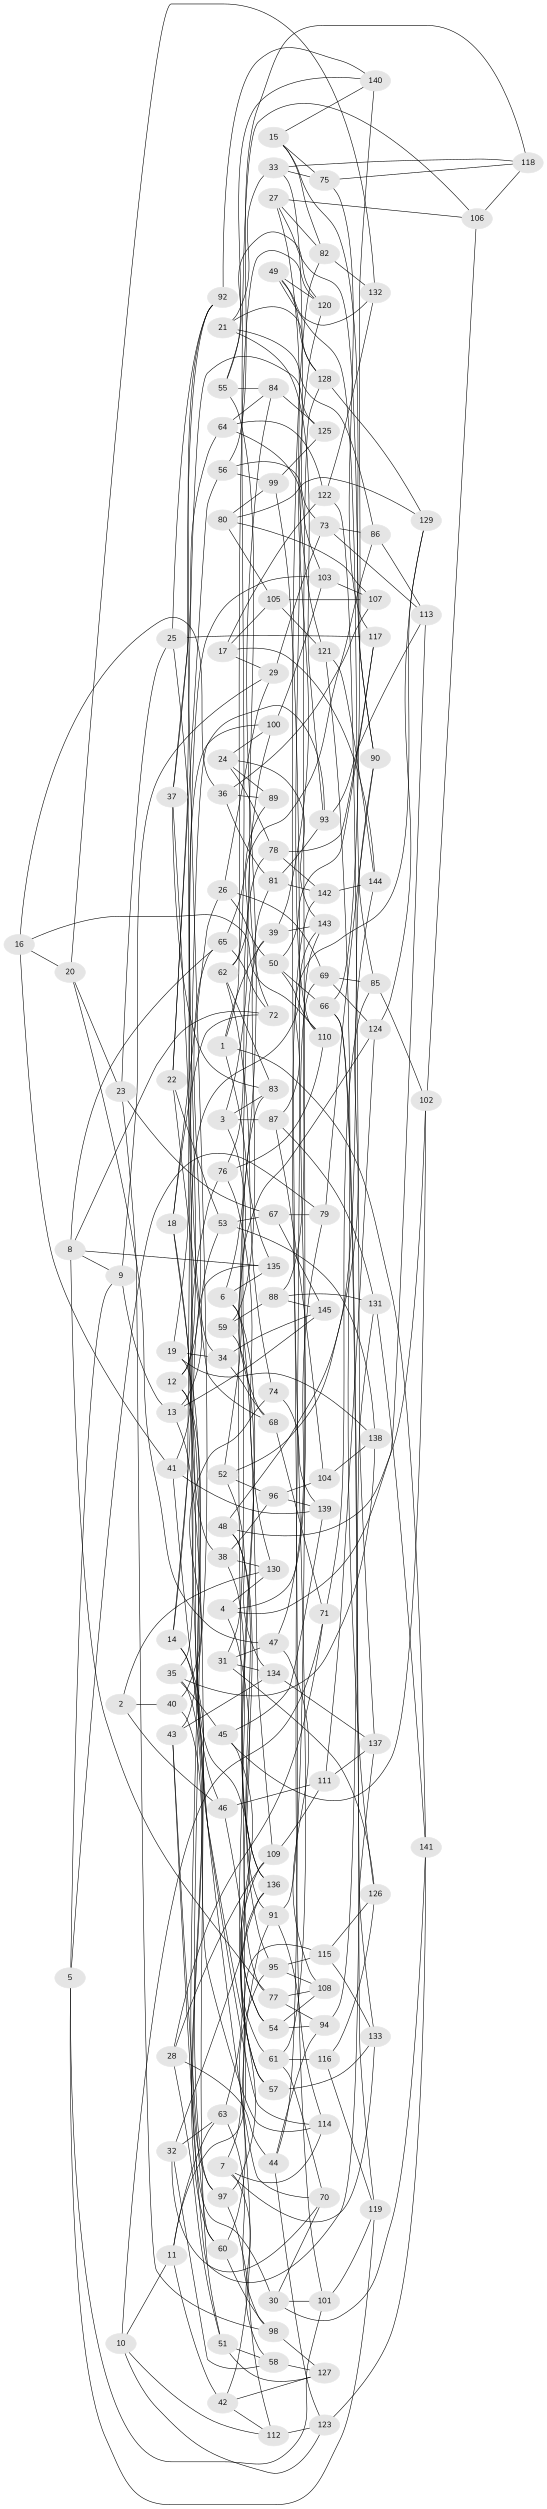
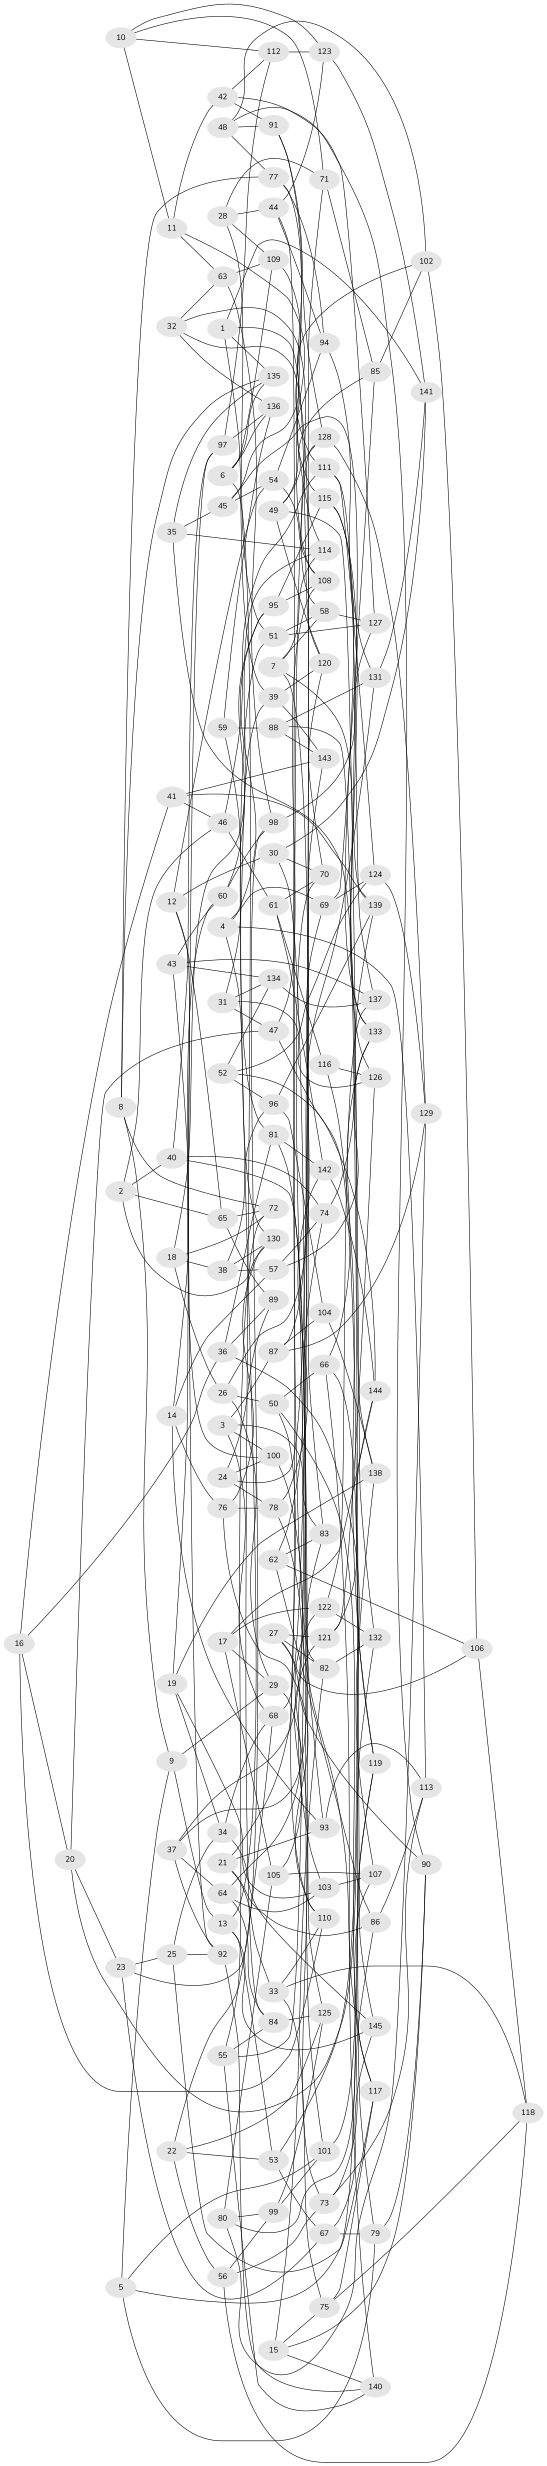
(105, 1077) -> (172, 1205)
none -> (300, 1242)
none -> (307, 1544)
